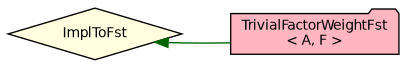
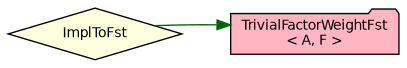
(200, 43) -> (186, 25)
